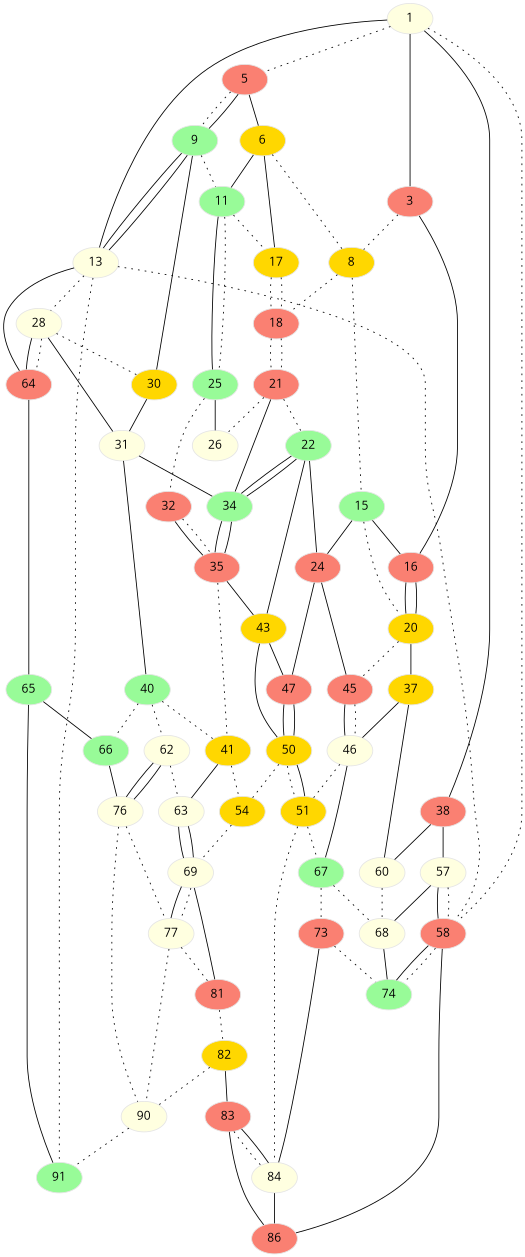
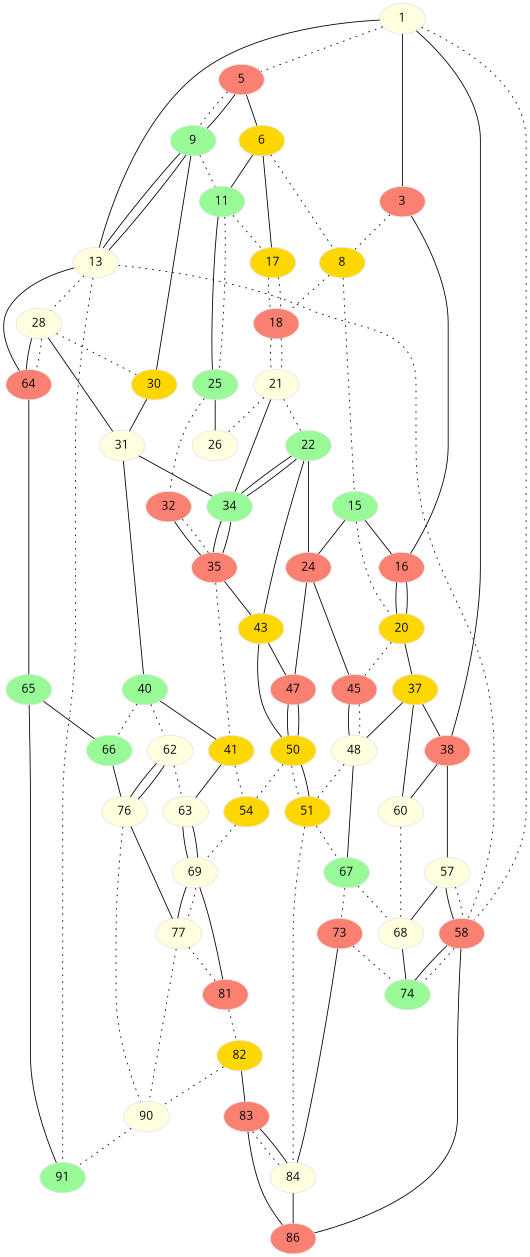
(276, 385) -> (276, 385)
(188, 720) -> (188, 720)
none -> (431, 720)
(350, 751) -> (354, 751)
(146, 873) -> (152, 873)
